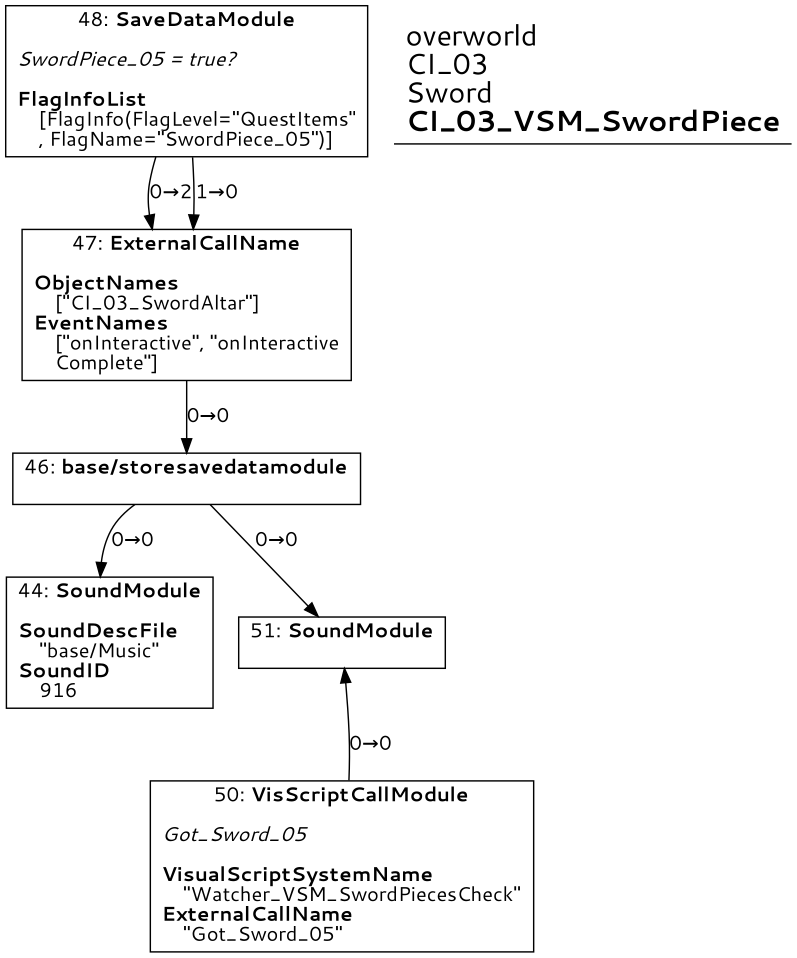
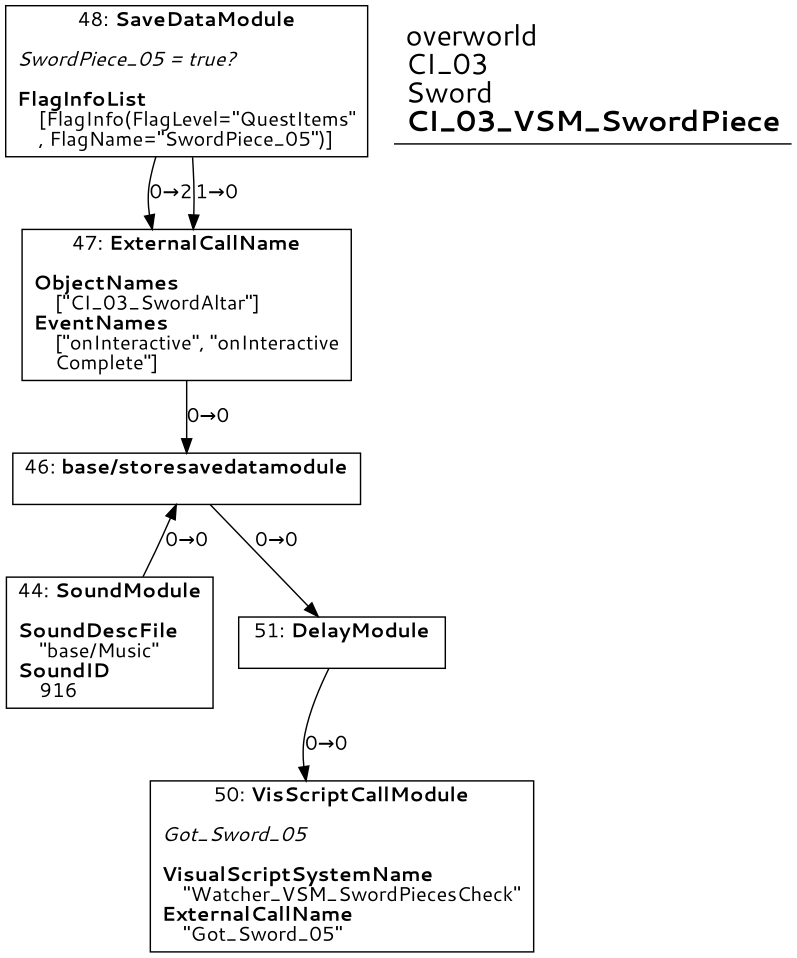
(111, 530) -> (157, 548)
(361, 631) -> (361, 631)
(349, 731) -> (310, 716)
